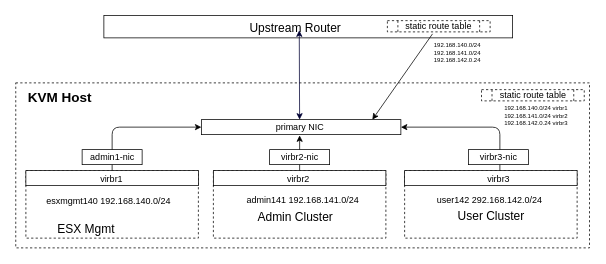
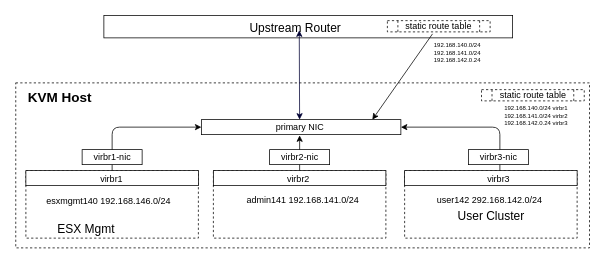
(113, 157) -> (113, 157)
(109, 201) -> (109, 201)
(295, 217) -> none
